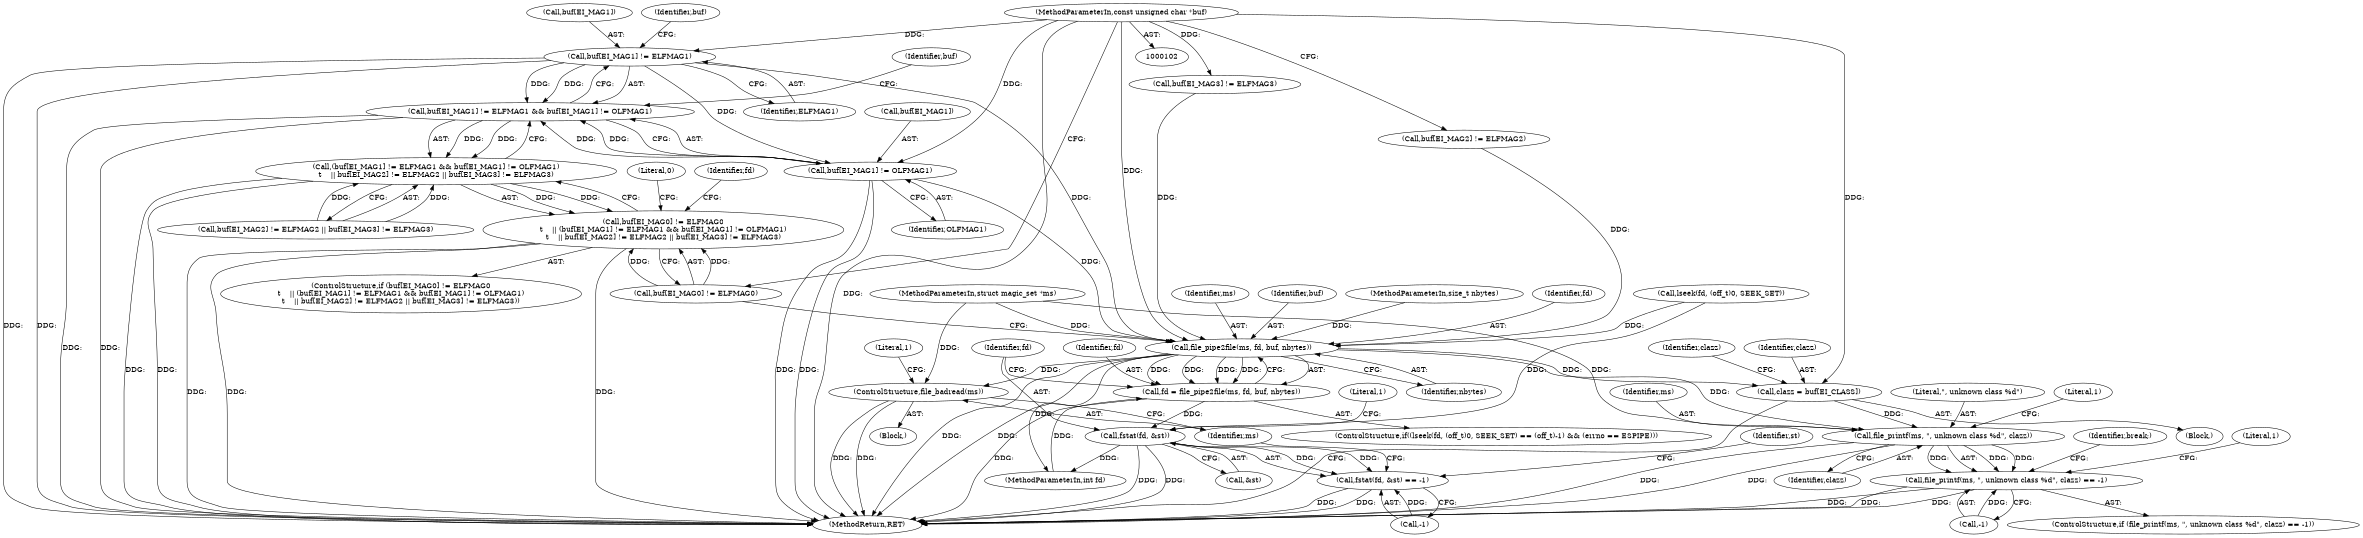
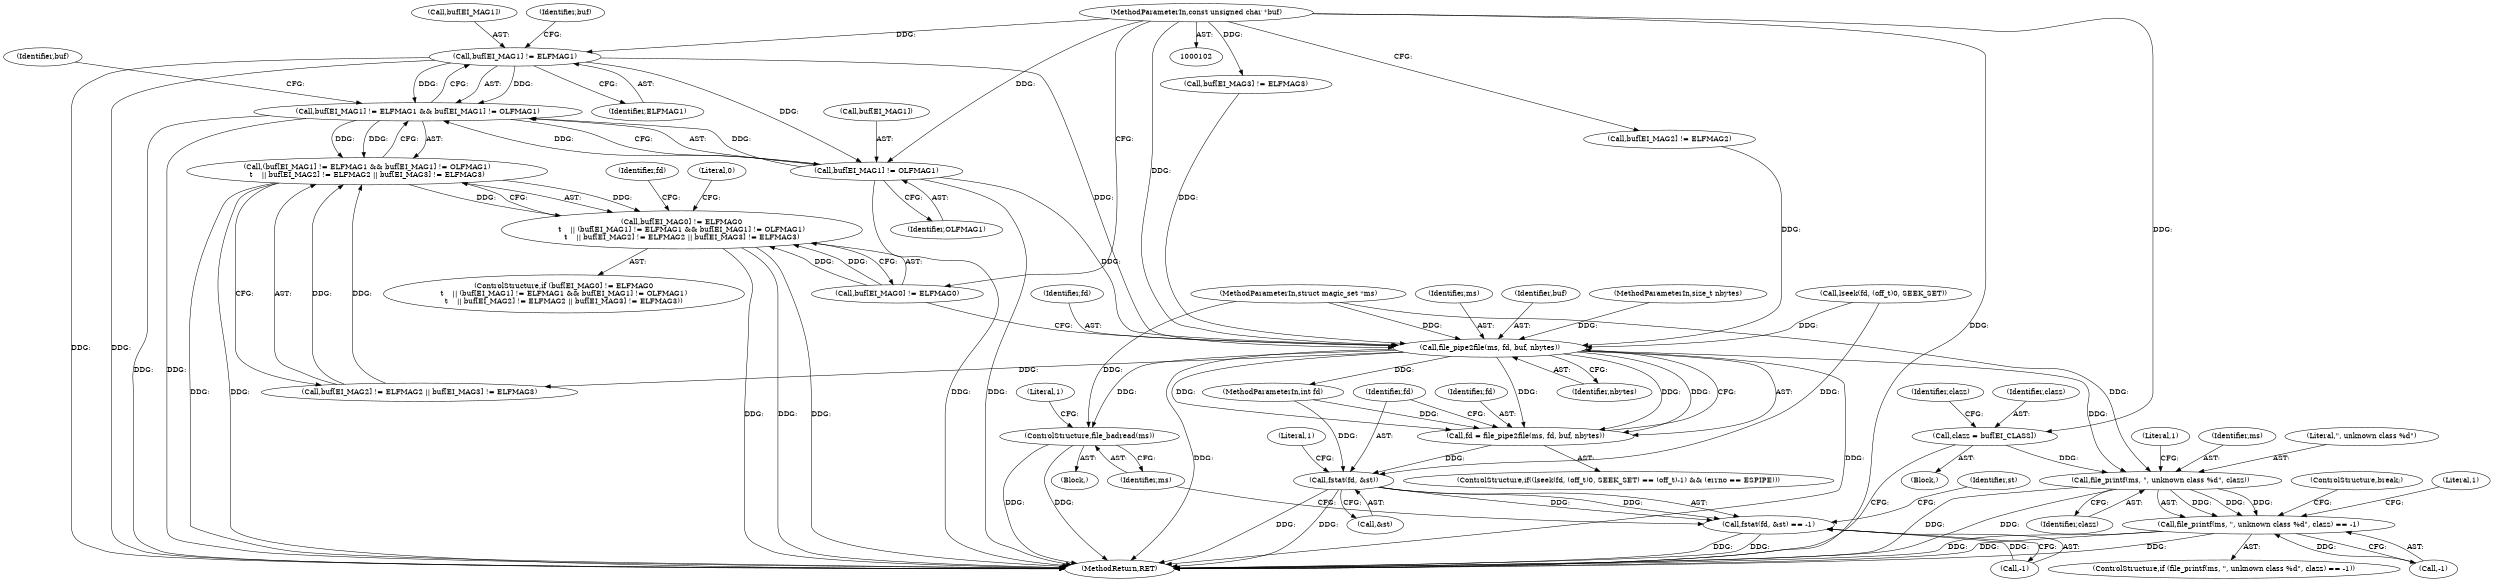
(1547, 365) -> (977, 369)
(1016, 434) -> none
(2120, 436) -> (2357, 481)
(1098, 457) -> (1329, 426)
